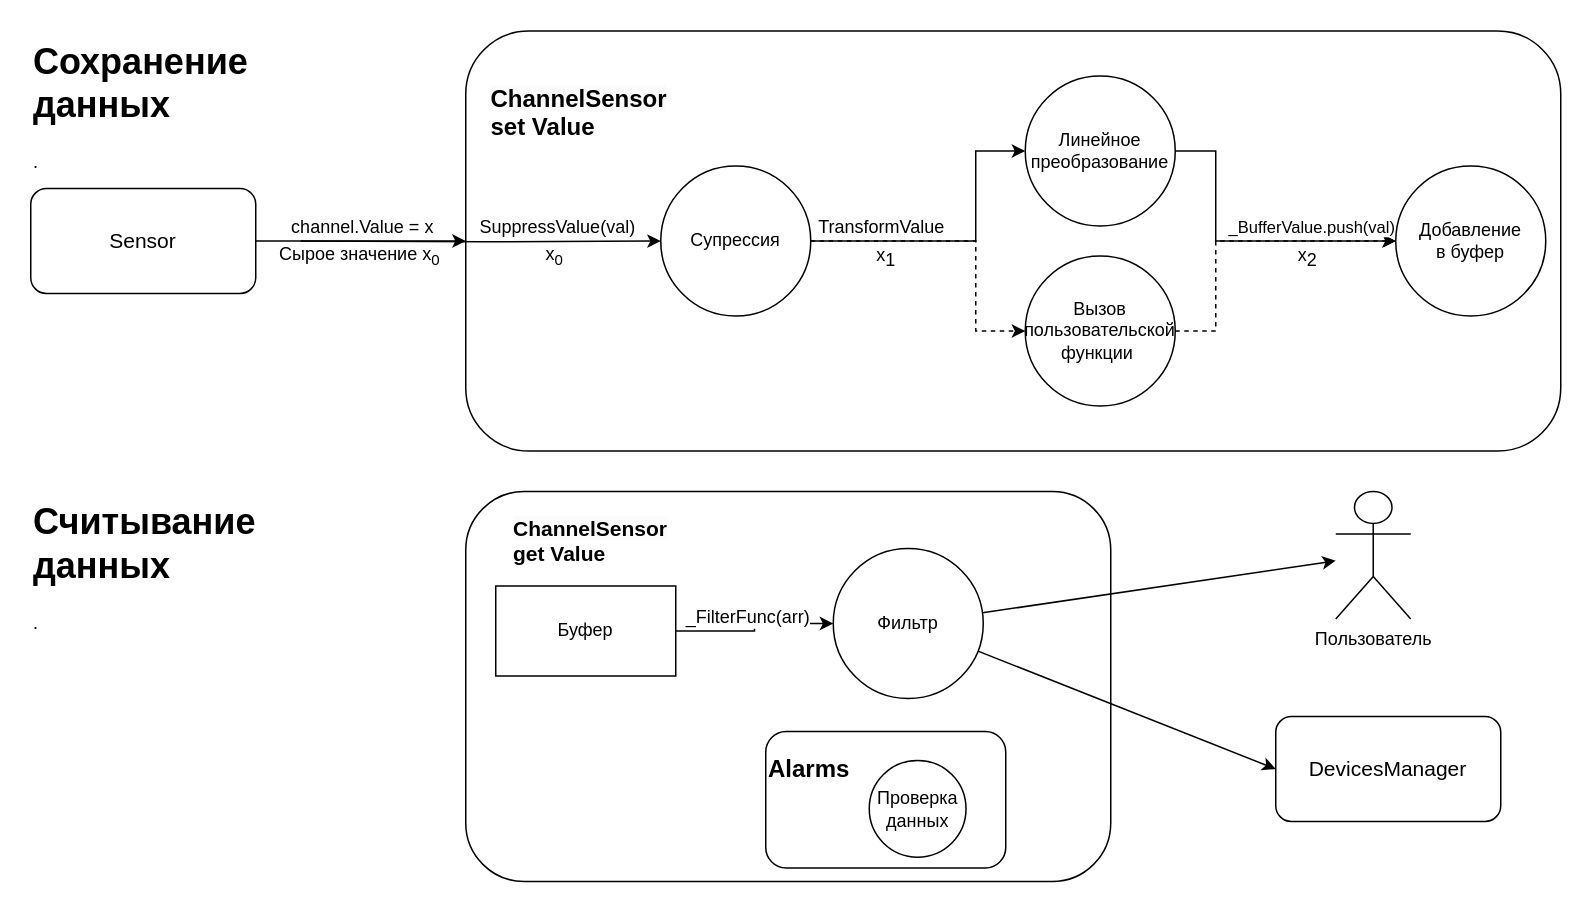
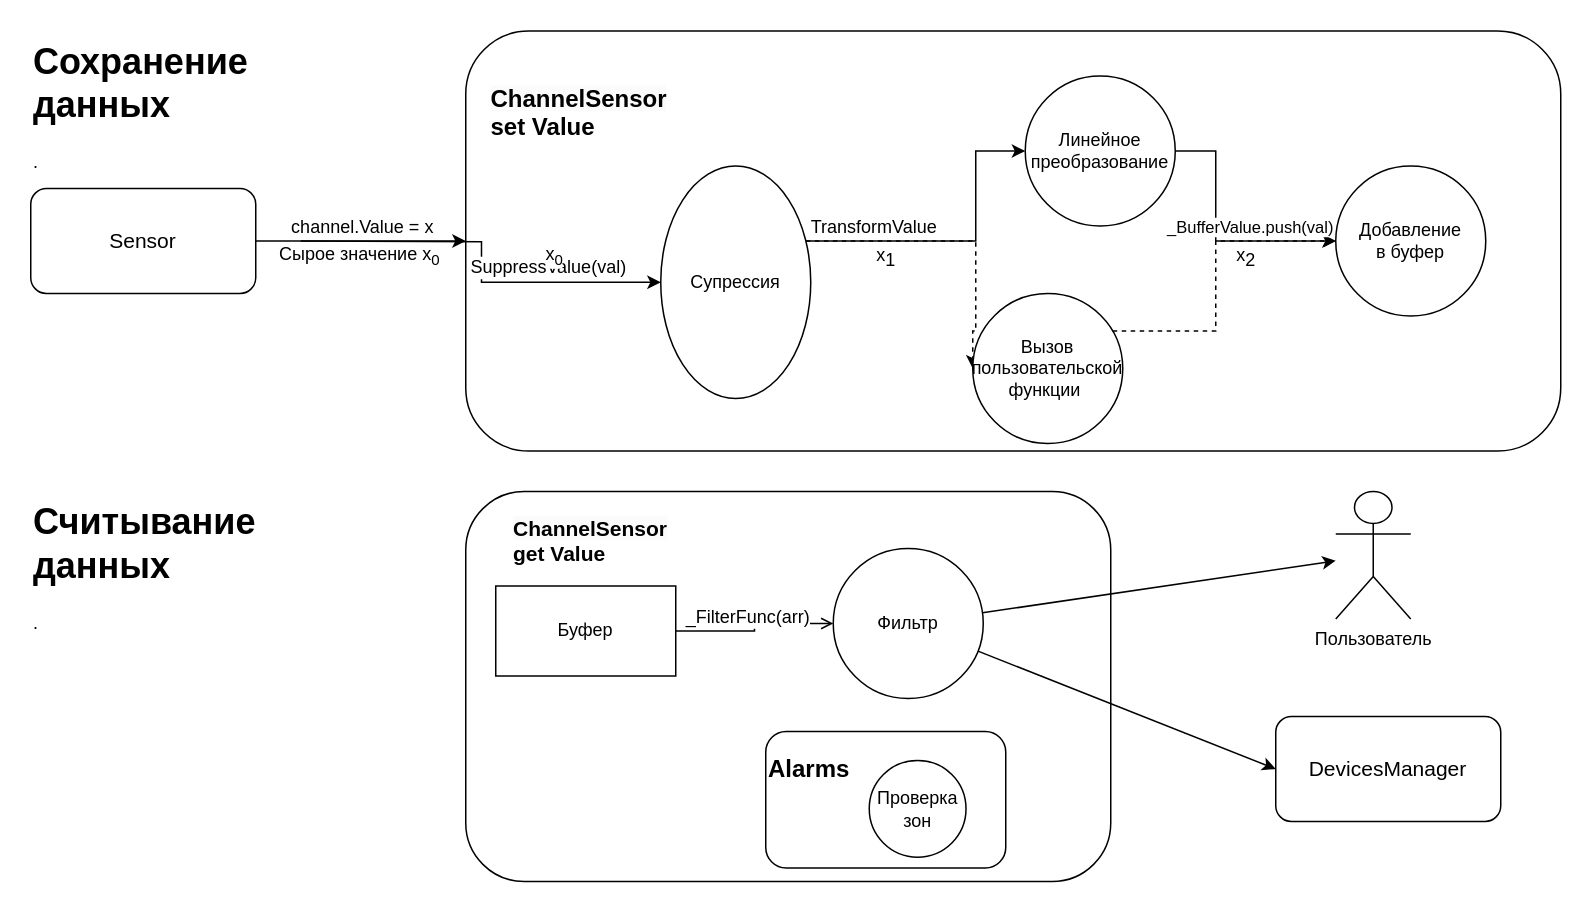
(736, 241) -> (736, 282)
(1471, 241) -> (1411, 241)
(1100, 331) -> (1048, 368)
(822, 623) -> (824, 623)
(918, 809) -> (918, 809)
